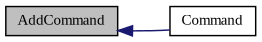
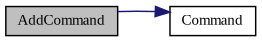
(151, 31) -> (136, 11)
